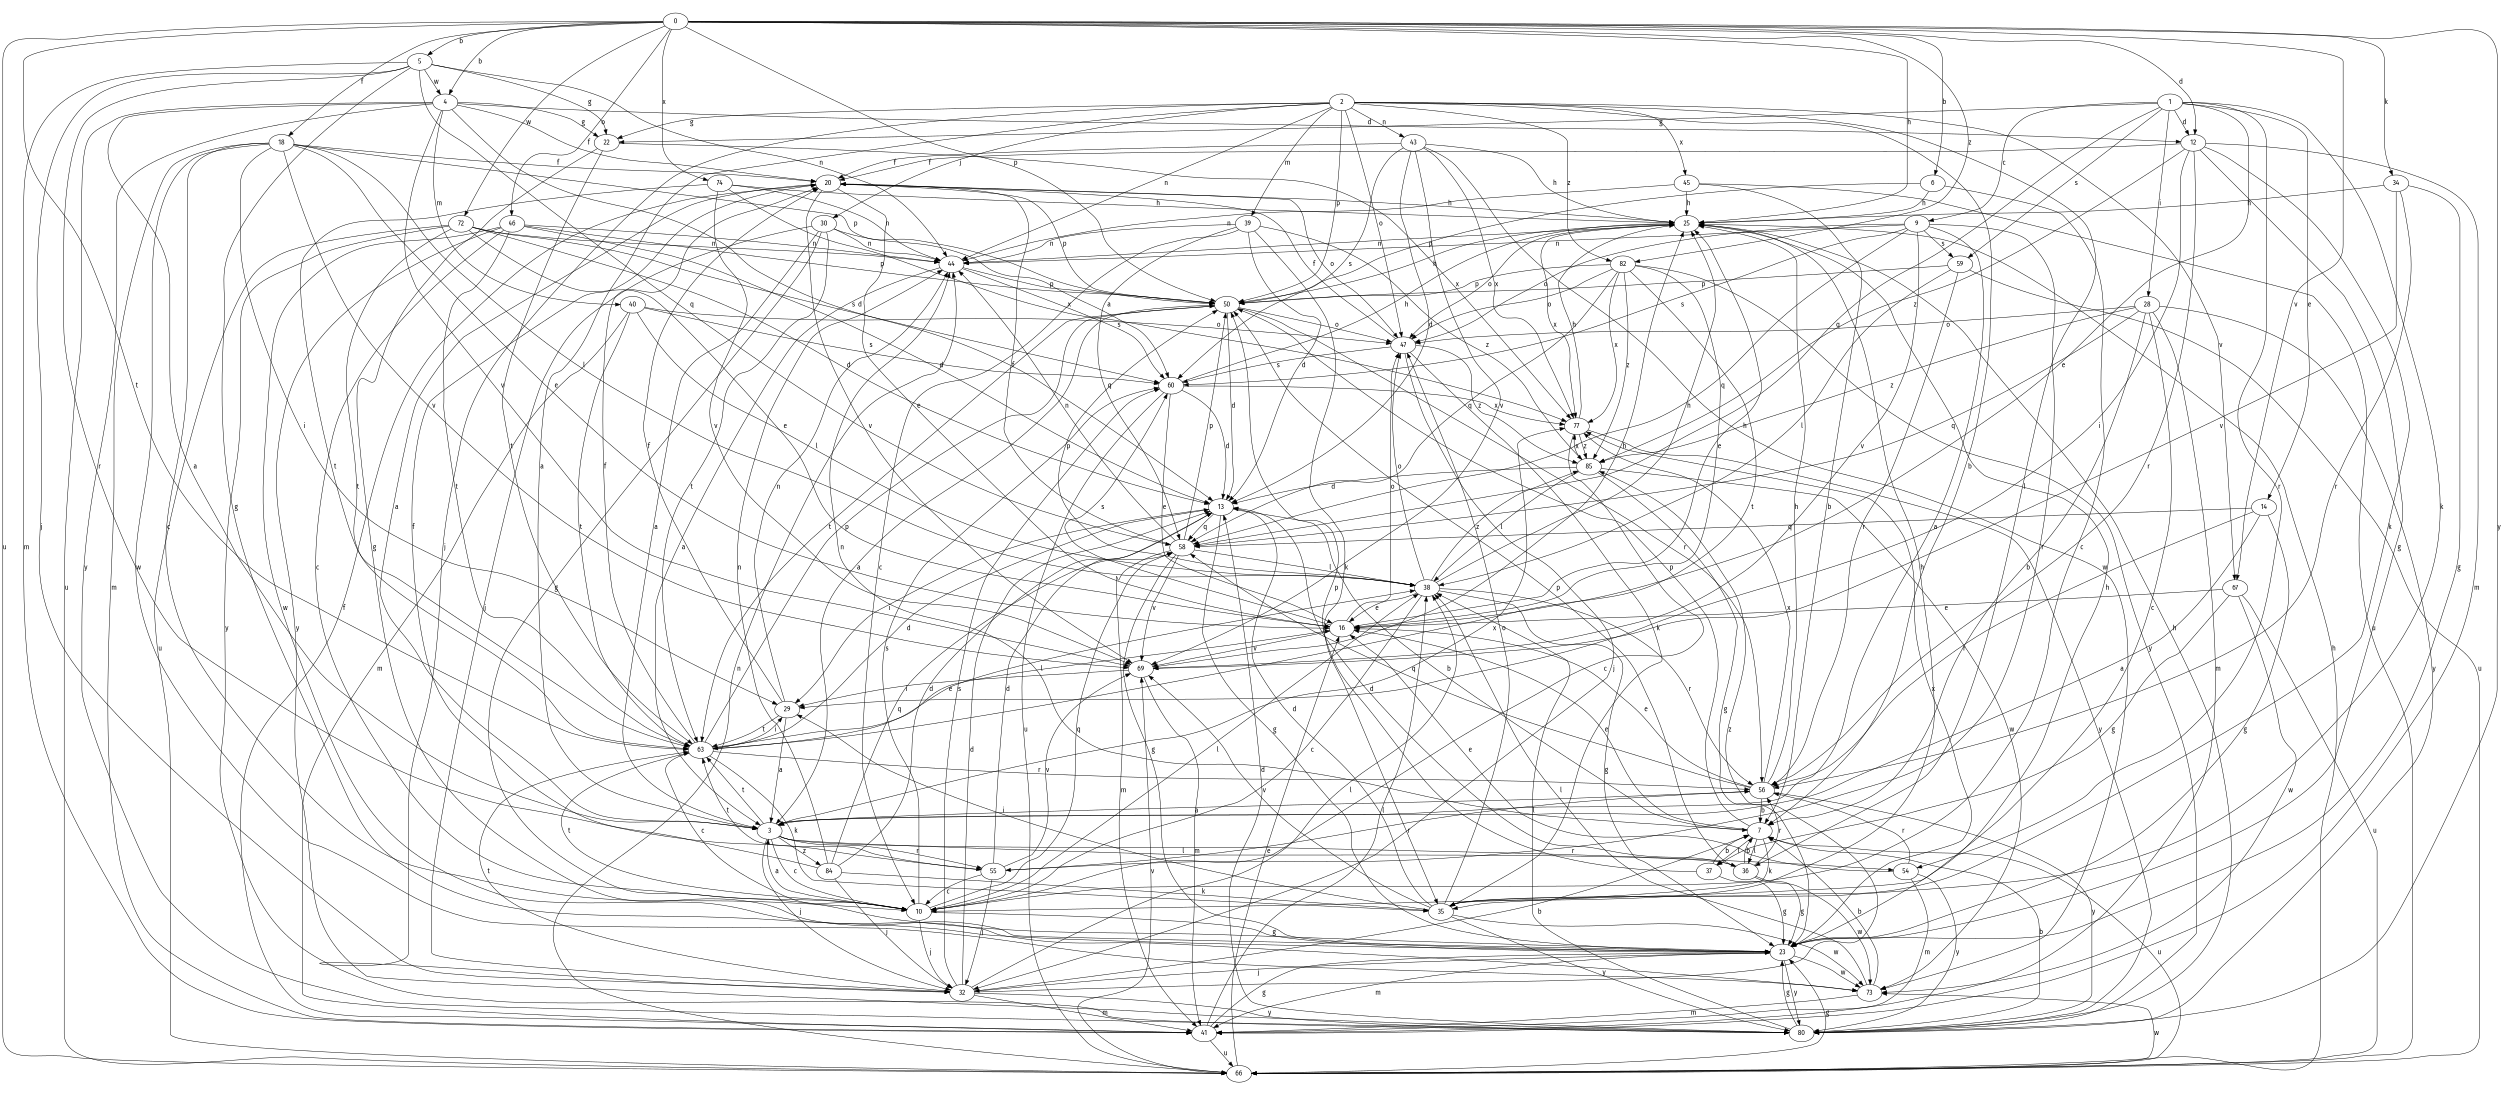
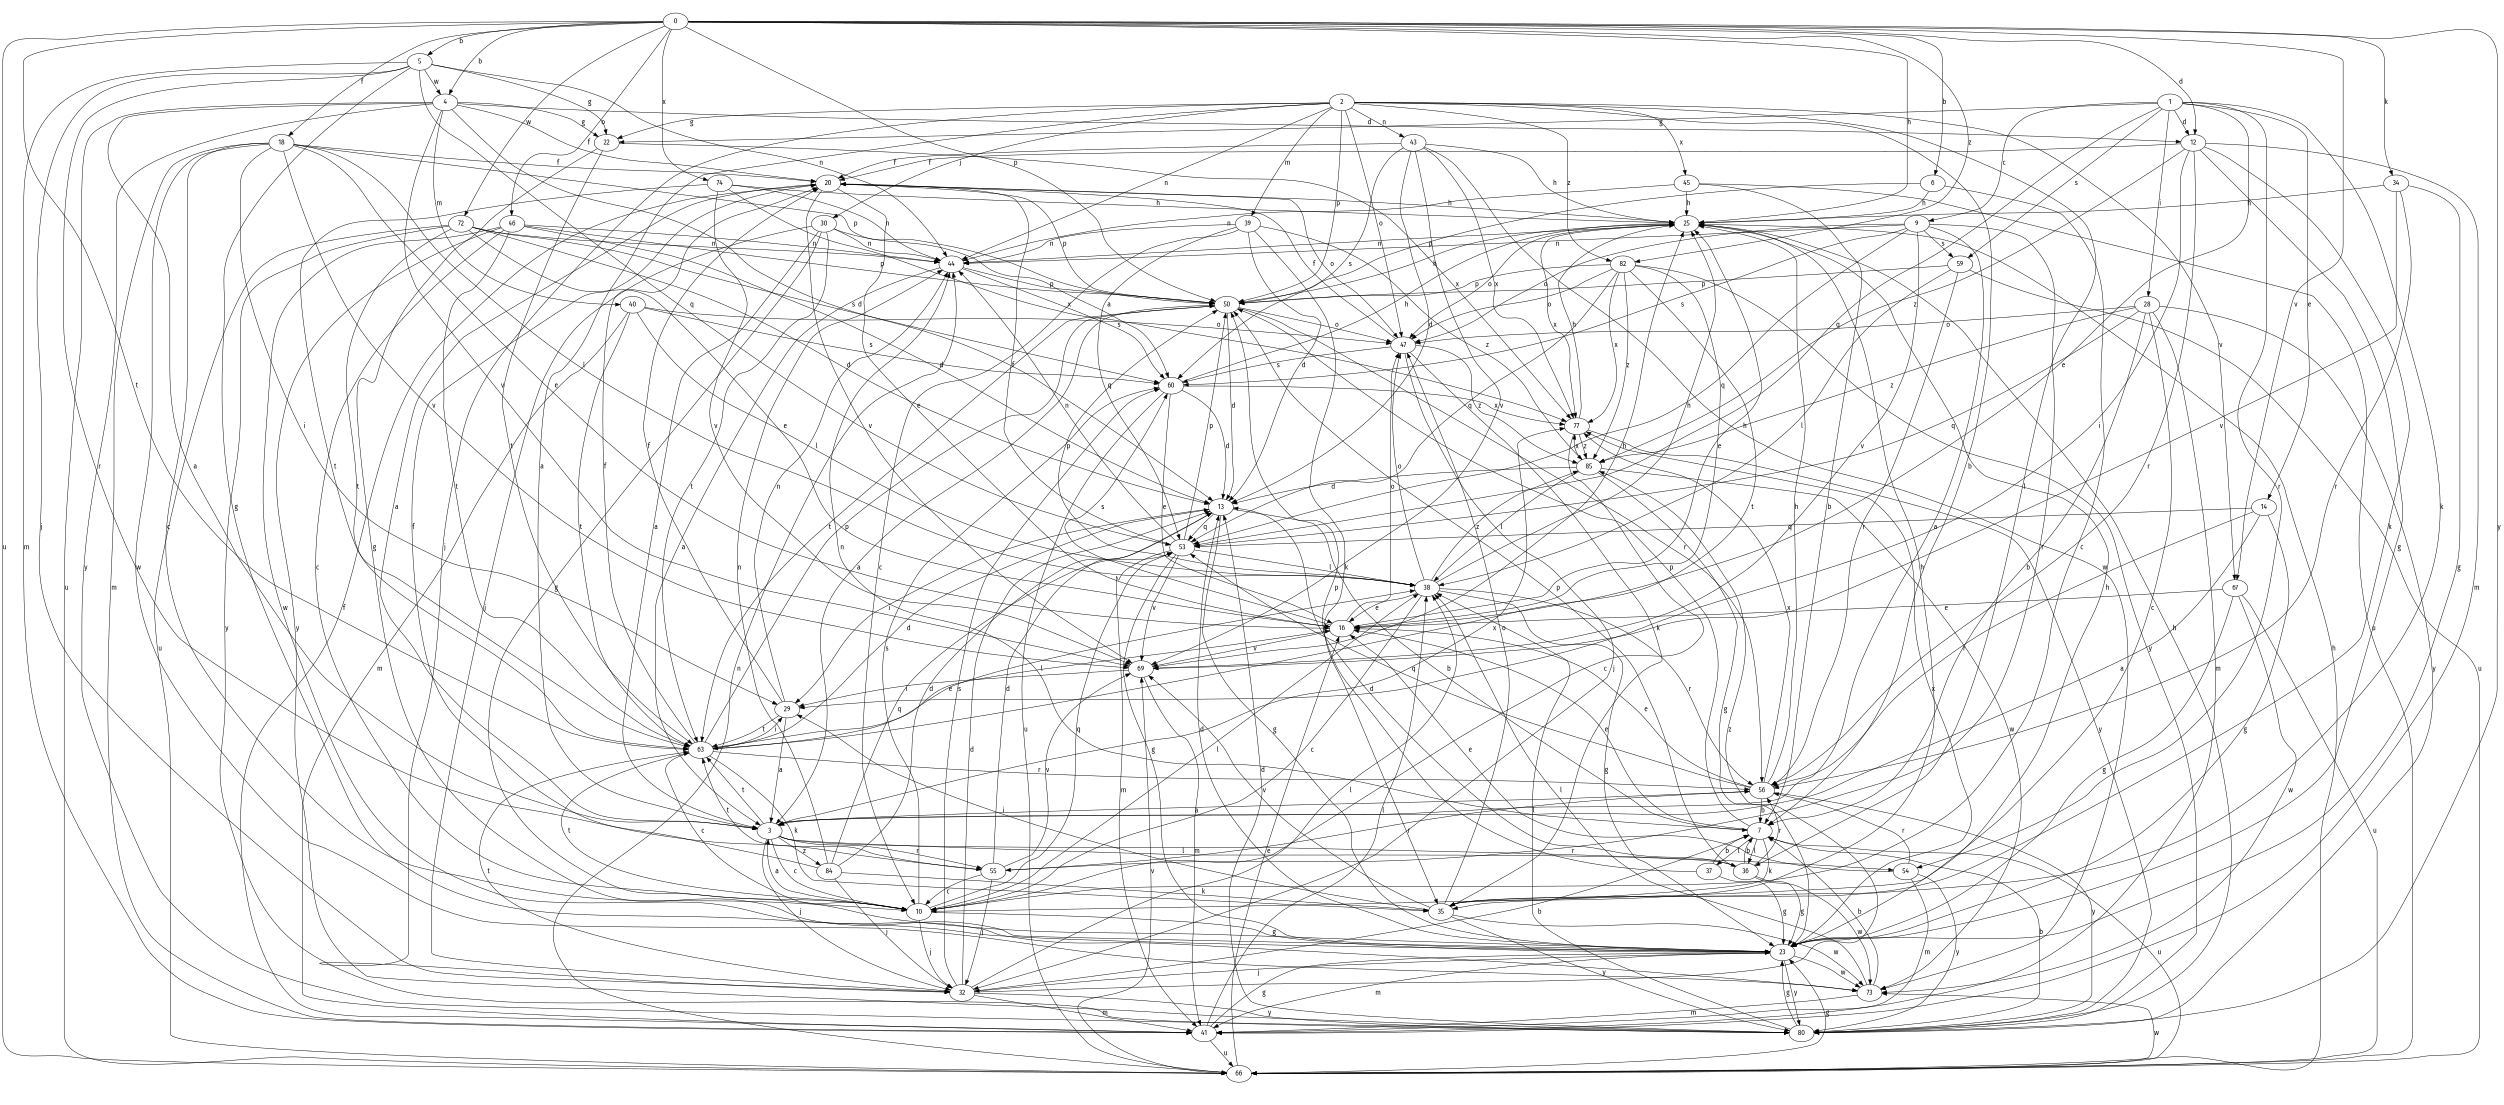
(1182, 548) -> (1182, 548)
(1290, 715) -> (1335, 901)
(2008, 786) -> (2054, 818)
